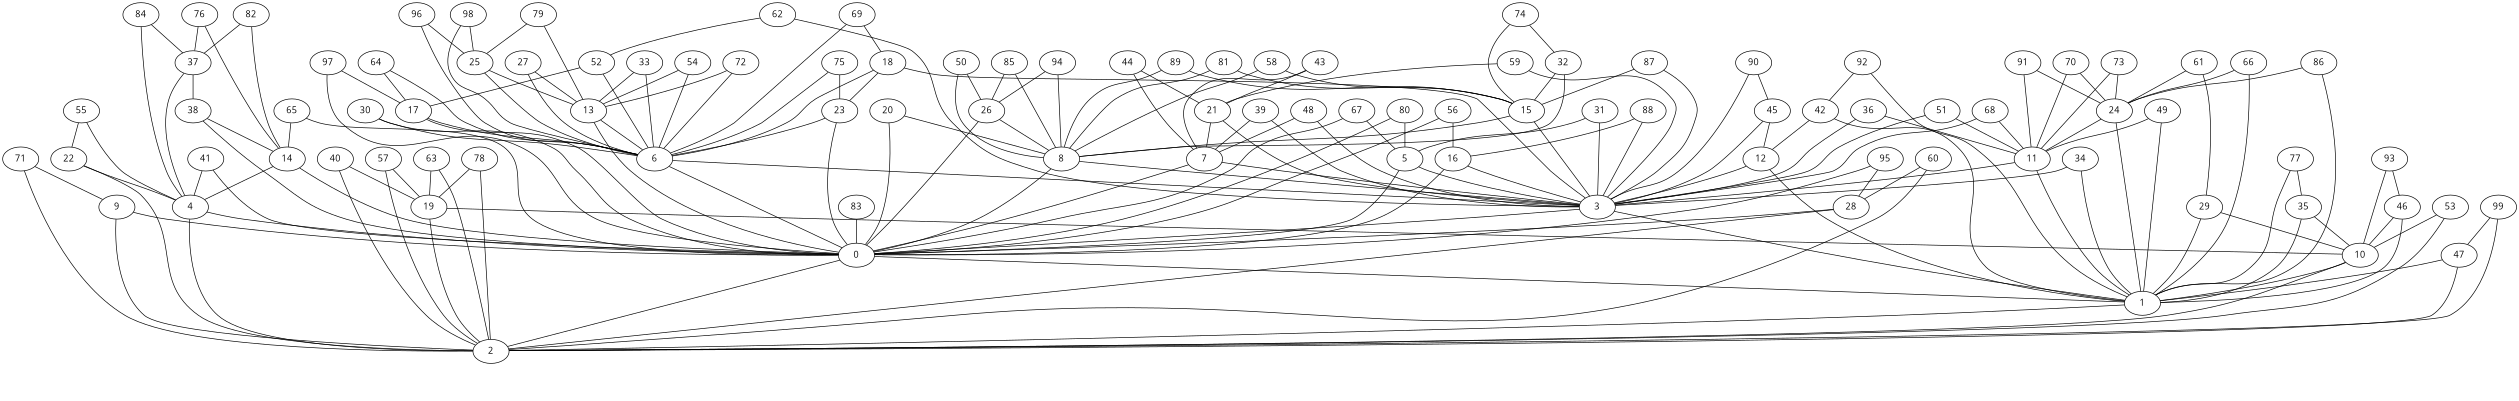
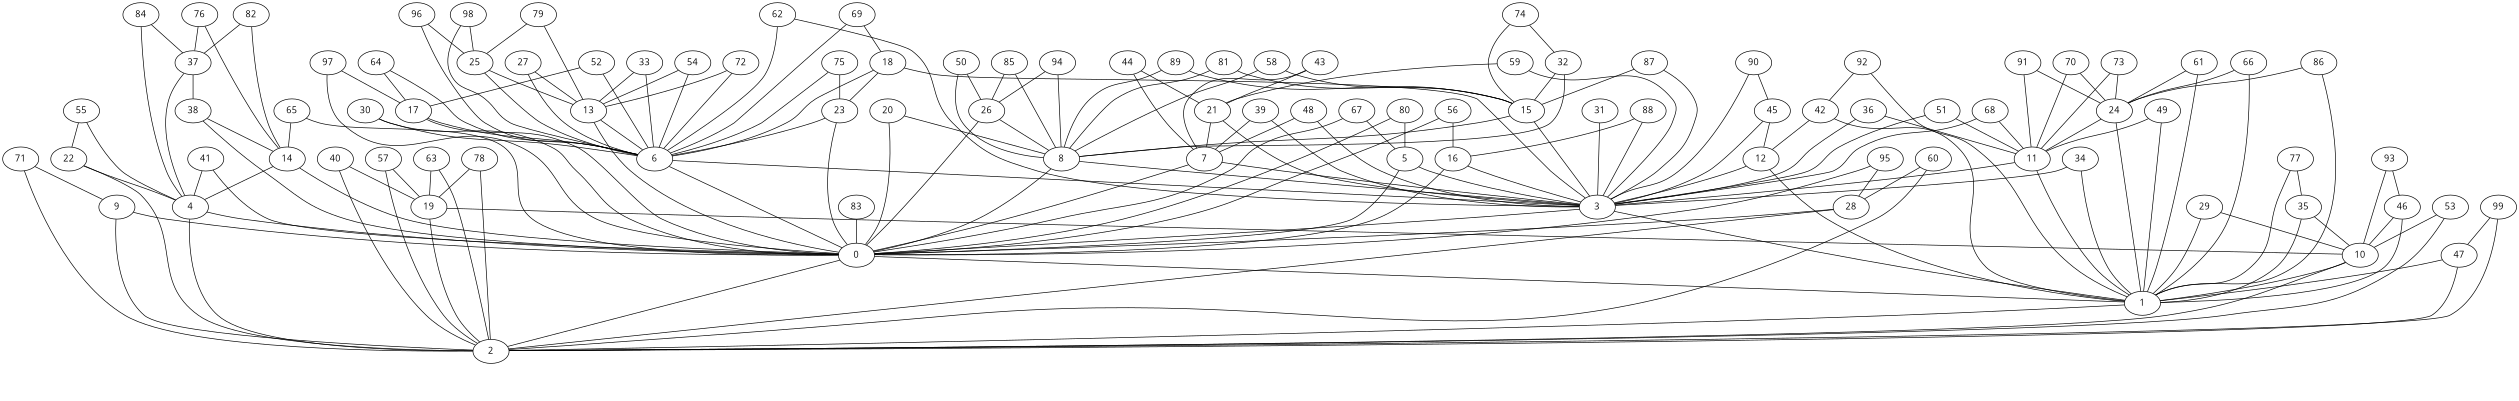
(684, 33) -> (739, 101)
(1502, 134) -> none
(2211, 135) -> (2177, 184)
